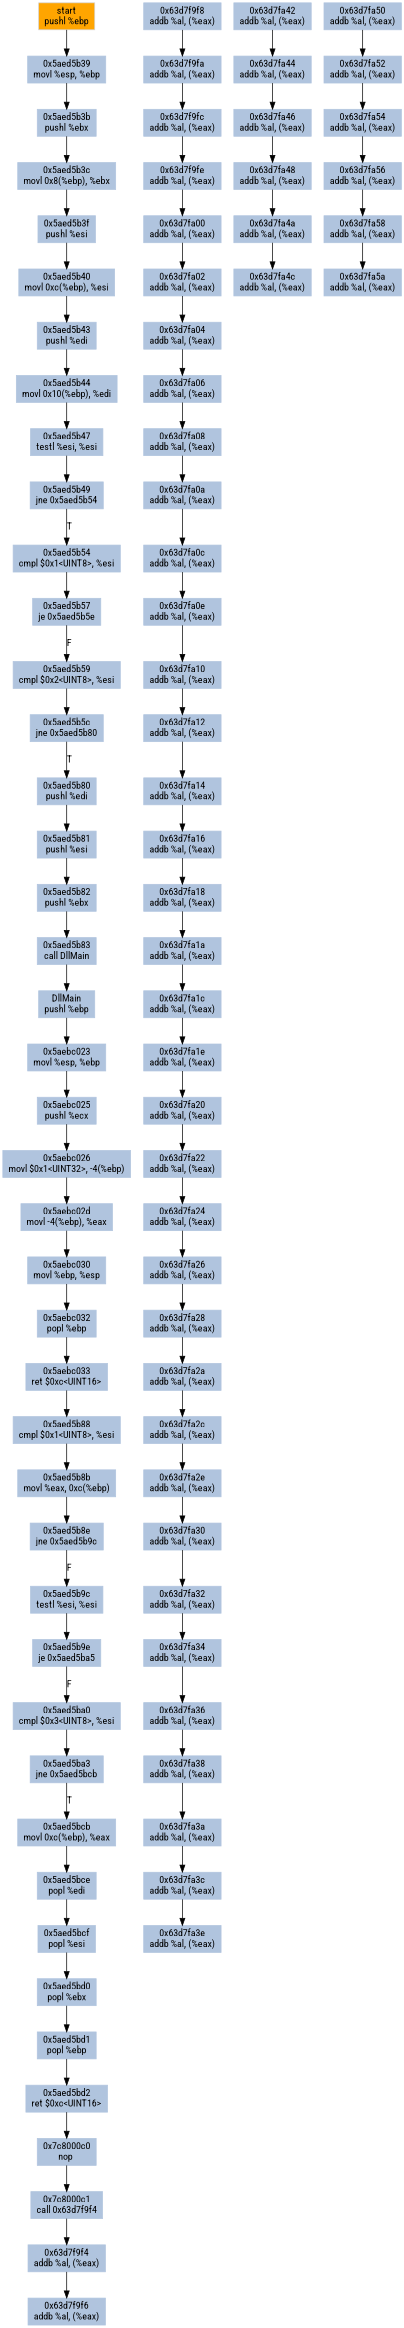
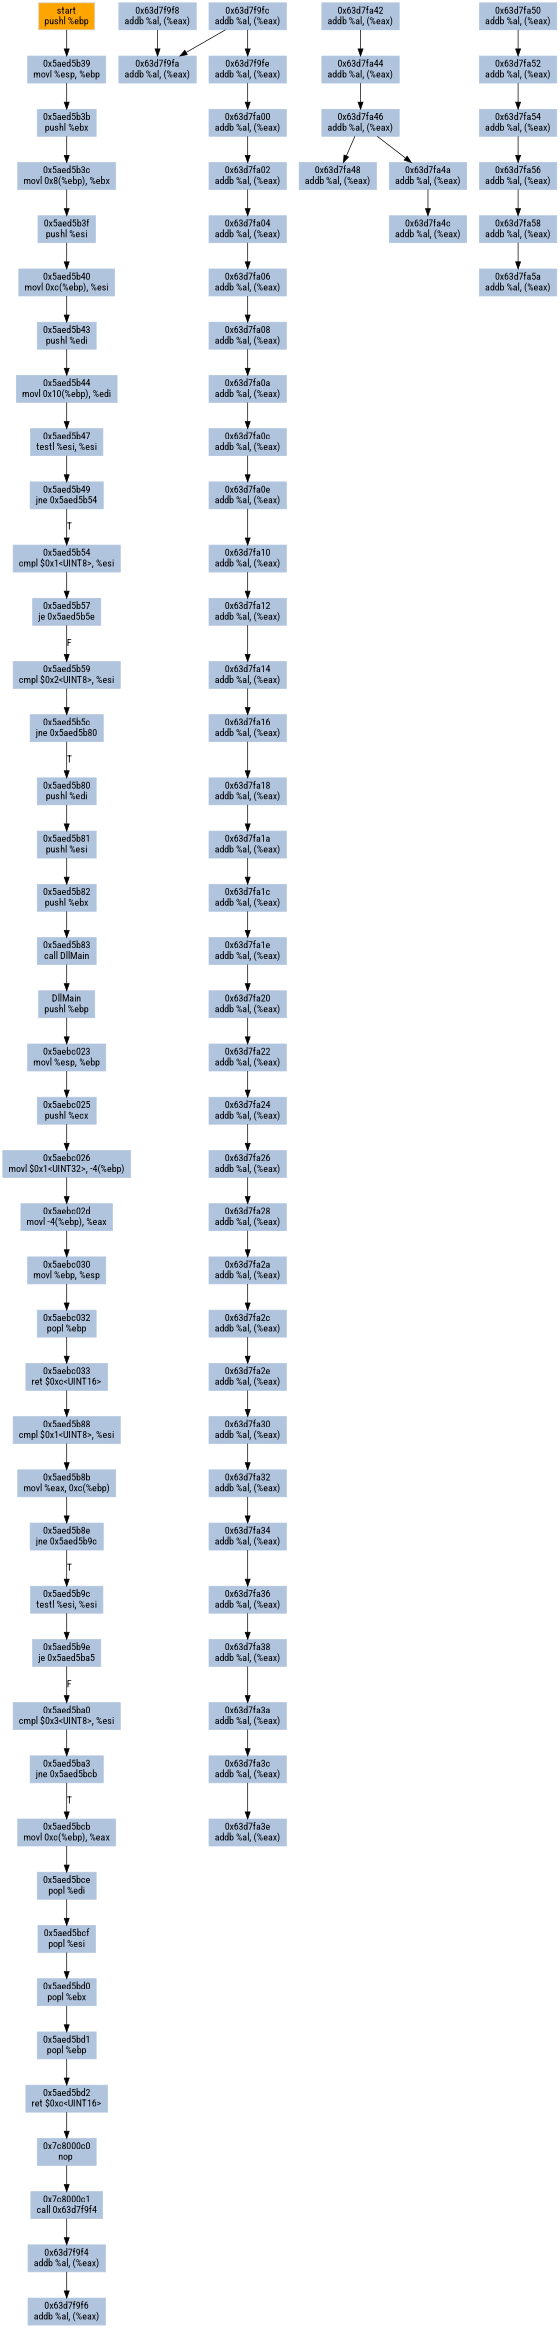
(182, 93) -> (206, 41)
(273, 199) -> (391, 147)
(69, 1568) -> (70, 1568)
